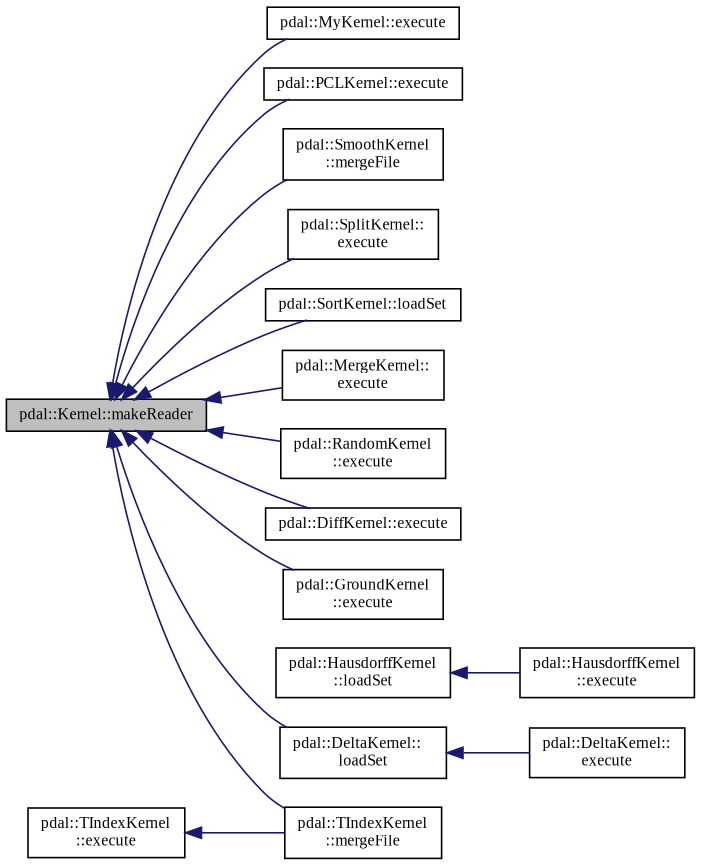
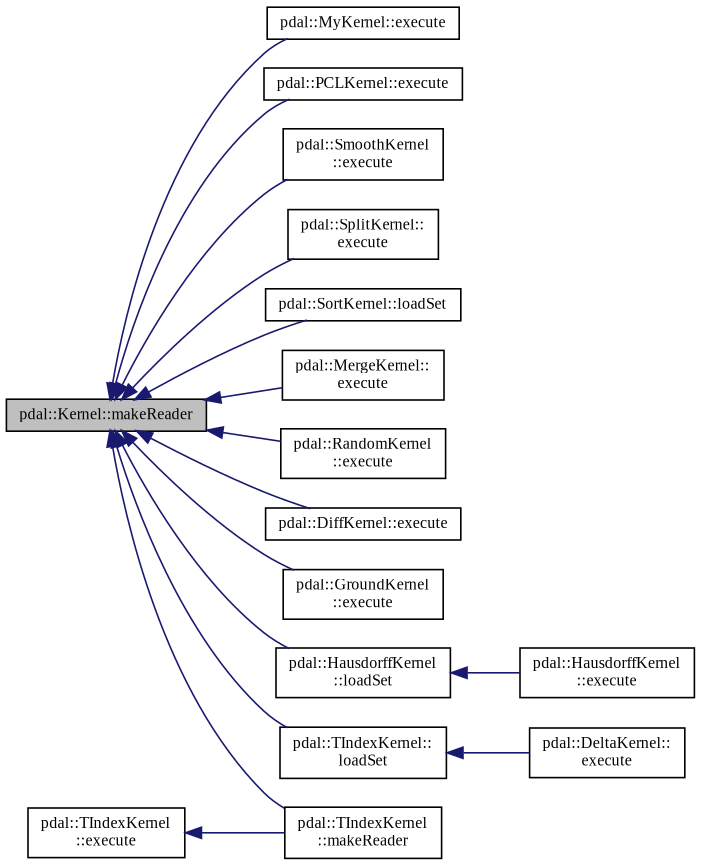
(363, 154) -> (363, 154)
none -> (193, 558)
(363, 753) -> (363, 753)
(363, 833) -> (363, 833)
